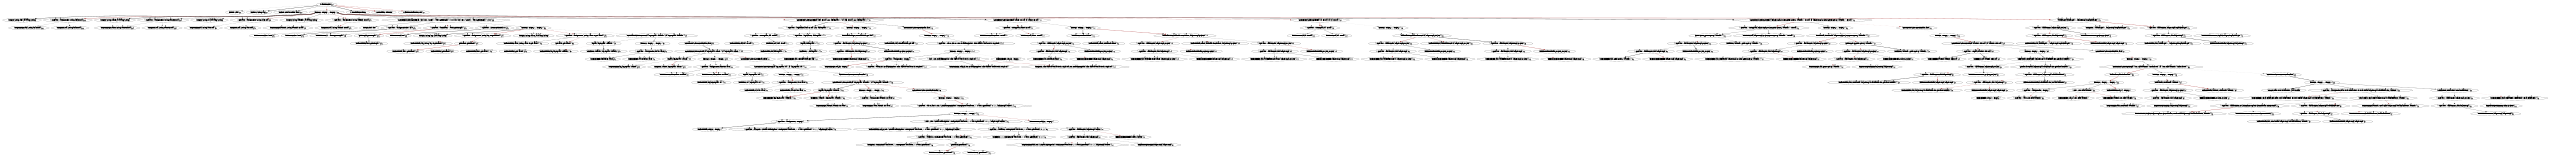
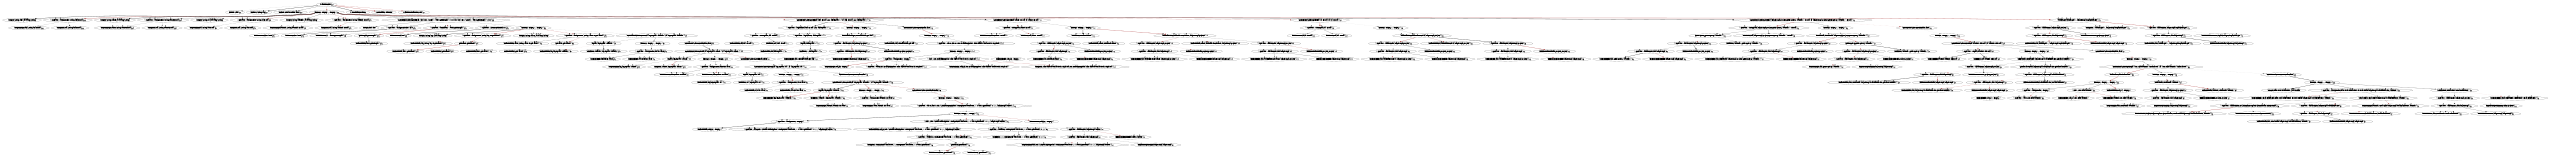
none -> (2442, 114)
